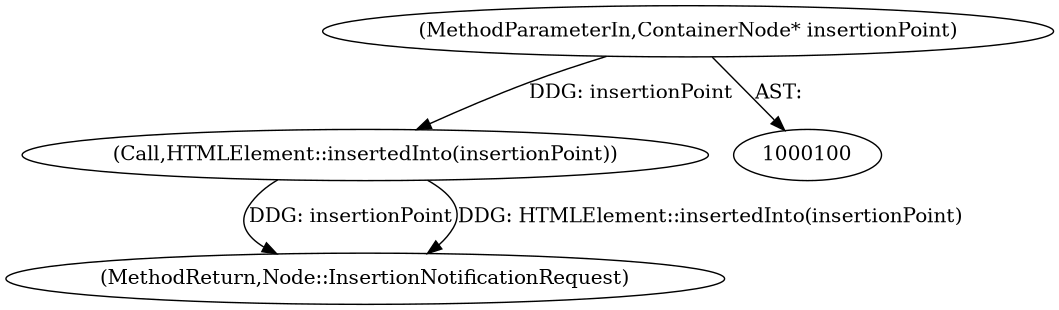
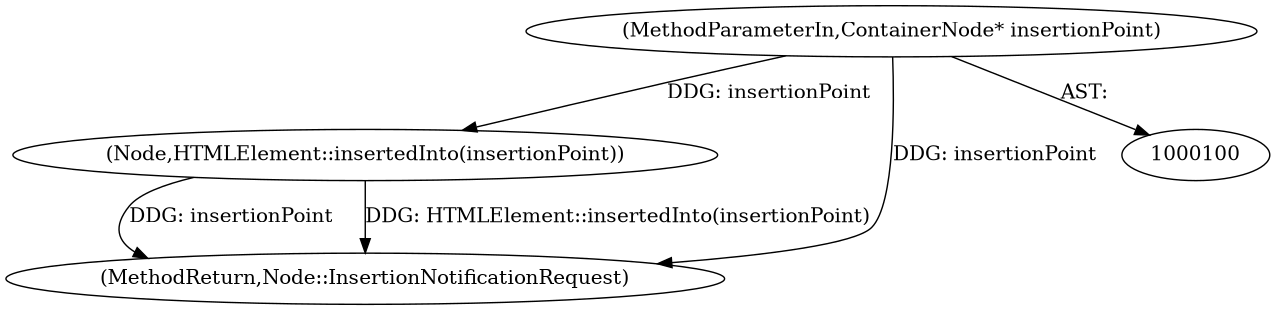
(365, 155) -> (365, 155)
none -> (859, 235)
